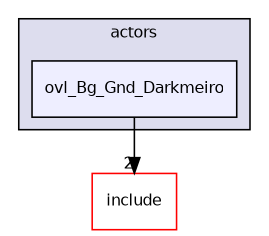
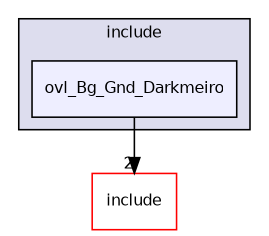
(134, 34) -> (134, 34)
